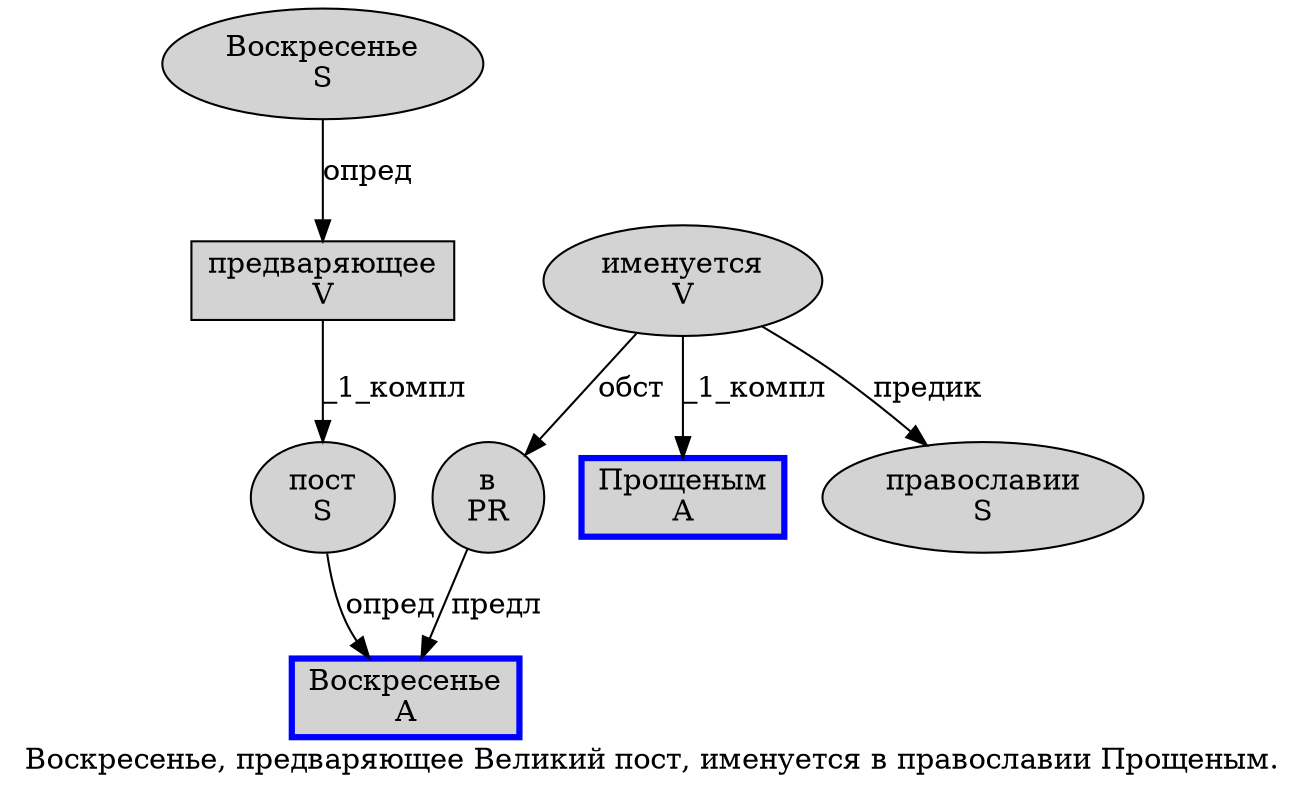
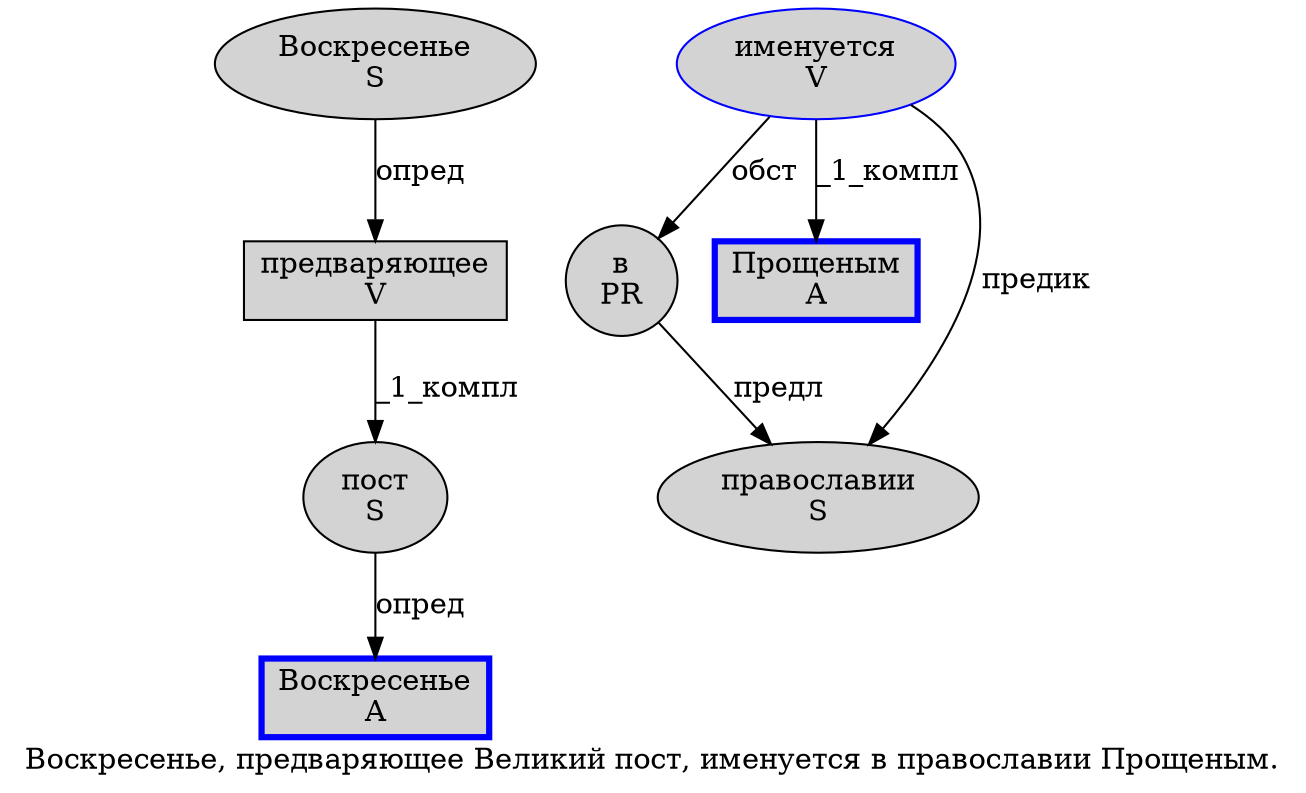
(683, 281) -> (816, 64)
(449, 594) -> (708, 376)
